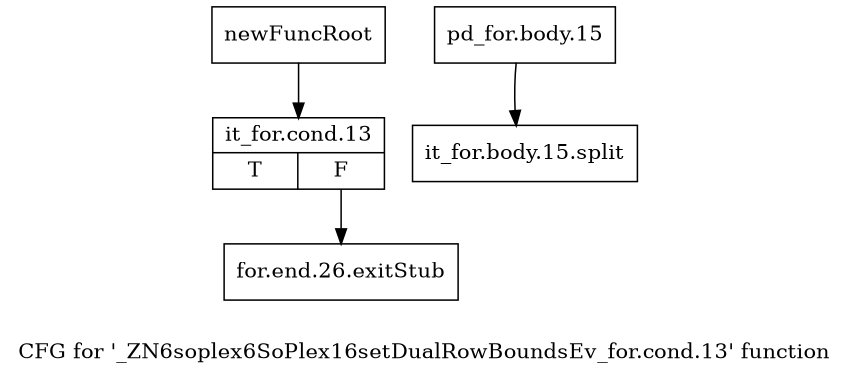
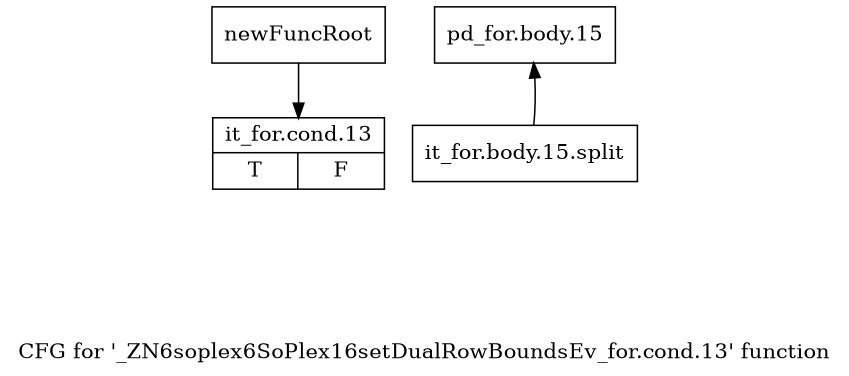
(515, 87) -> (535, 102)
(341, 272) -> none
